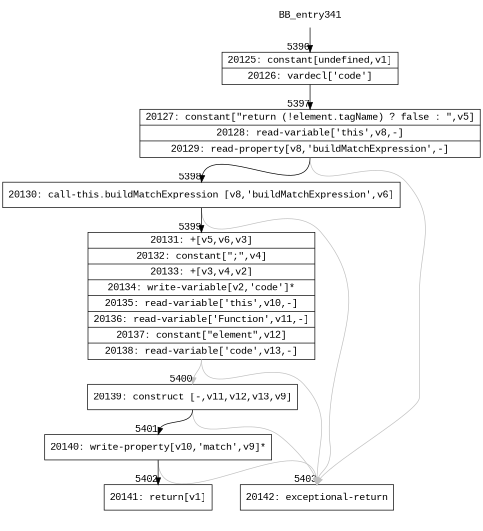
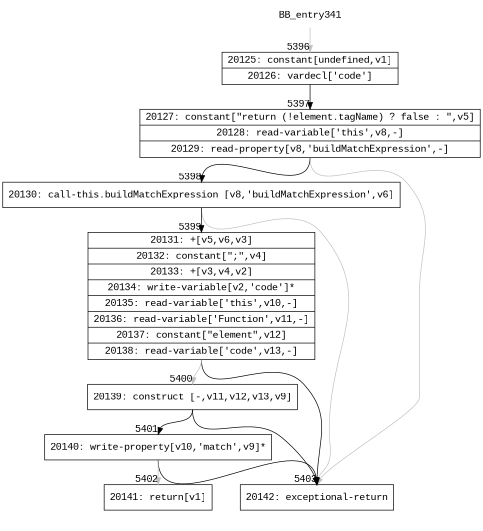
(310, 36) -> (310, 36)
(296, 379) -> (296, 379)
(259, 428) -> (259, 428)
(158, 473) -> (158, 473)
(234, 473) -> (234, 473)
